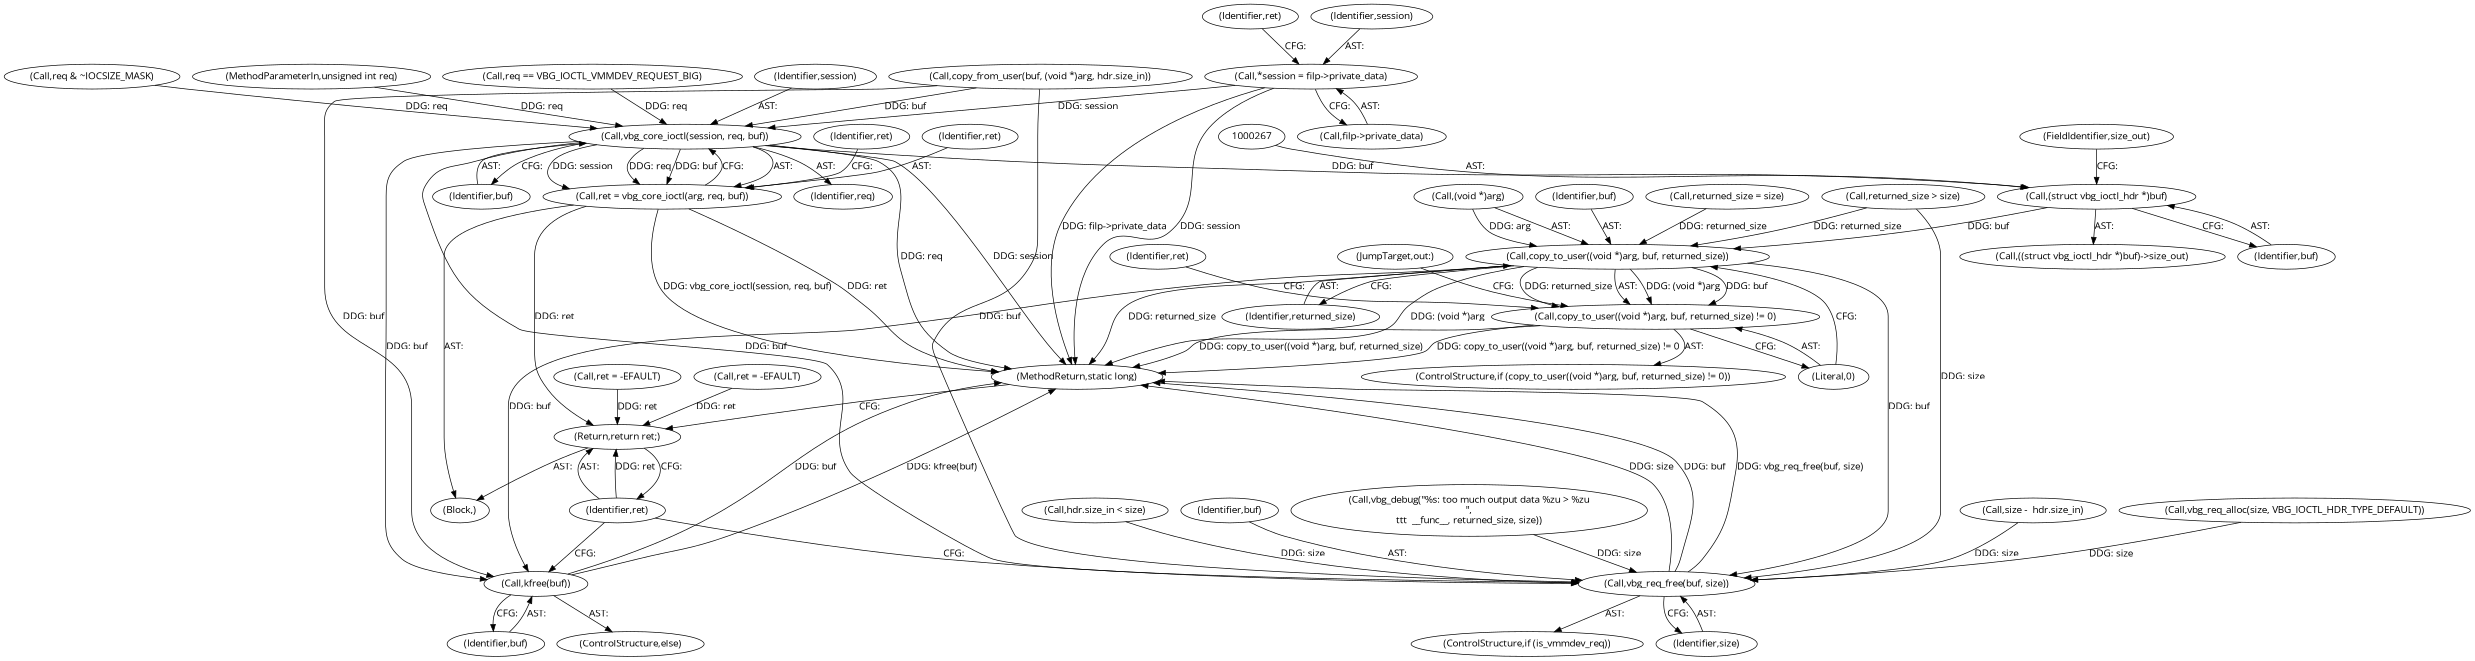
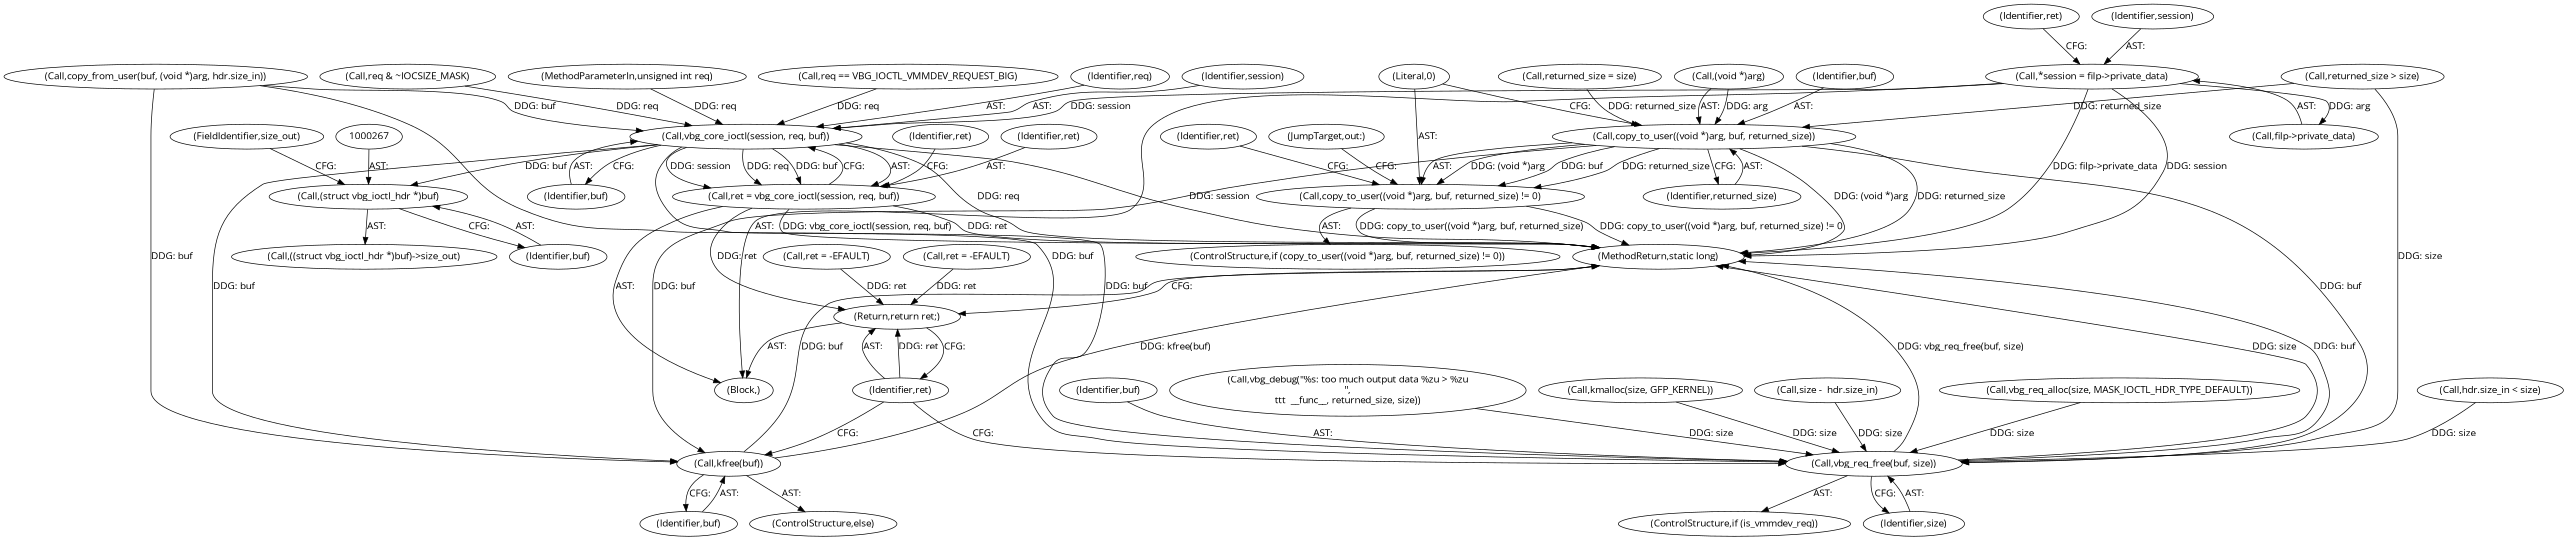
none -> (1227, 99)
(1341, 107) -> (2350, 107)
(792, 159) -> (954, 107)
(662, 197) -> (804, 197)
(1895, 233) -> none
(1746, 347) -> none
none -> (1641, 390)
(2295, 510) -> (2120, 390)
